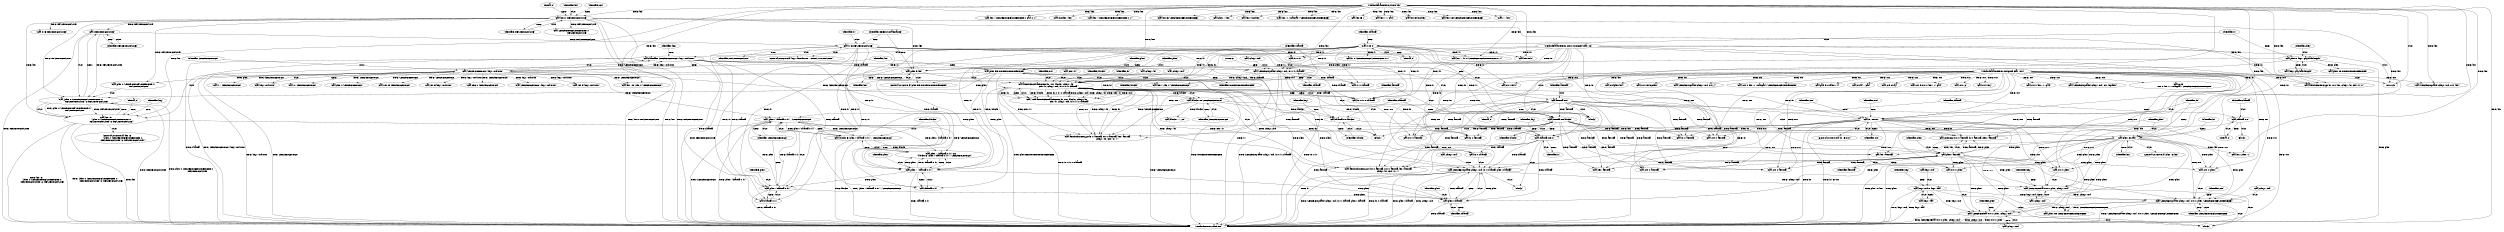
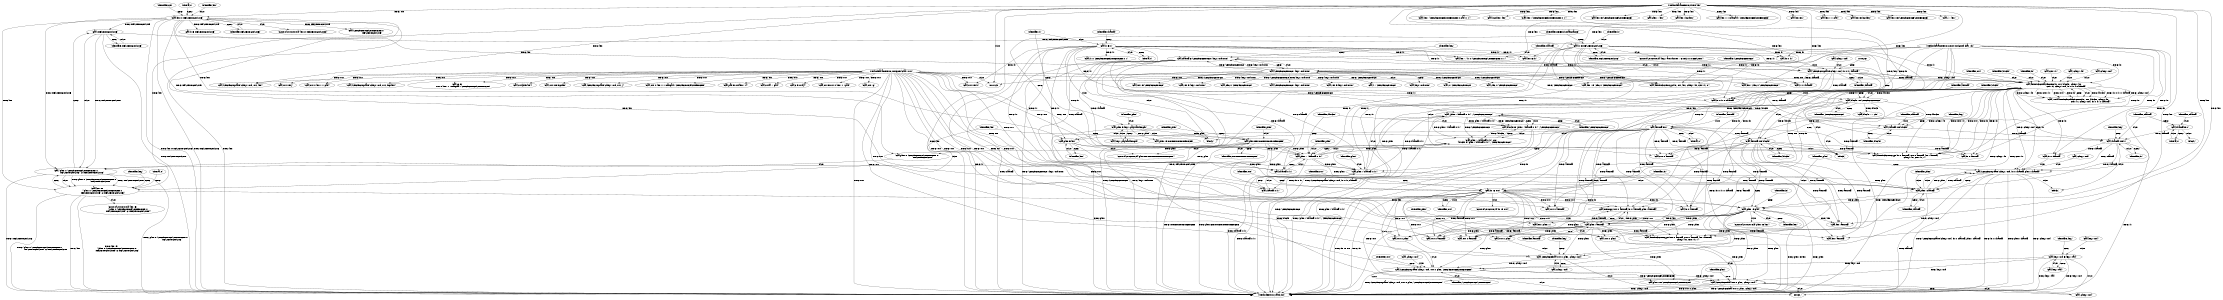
(638, 12) -> (399, 12)
none -> (303, 32)
(1427, 64) -> none
(1798, 180) -> (1838, 200)
